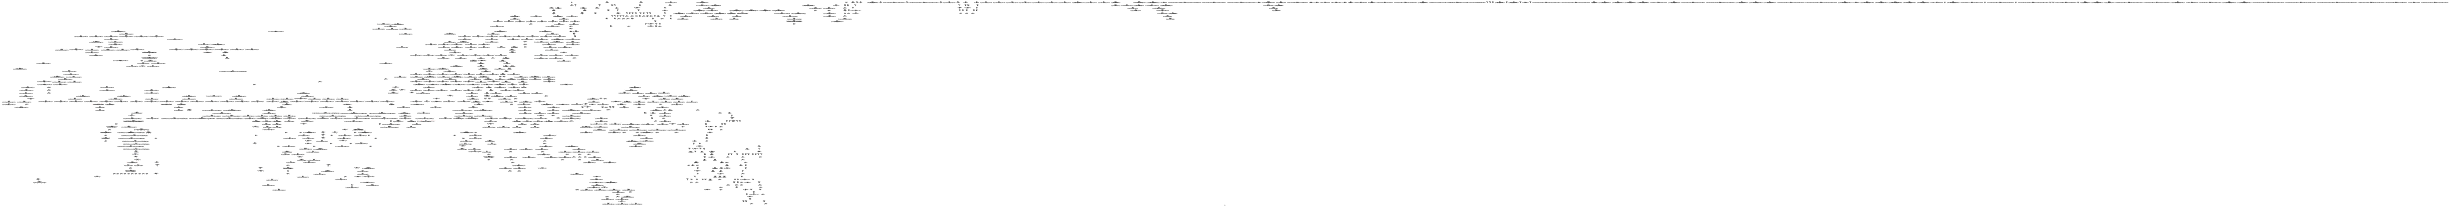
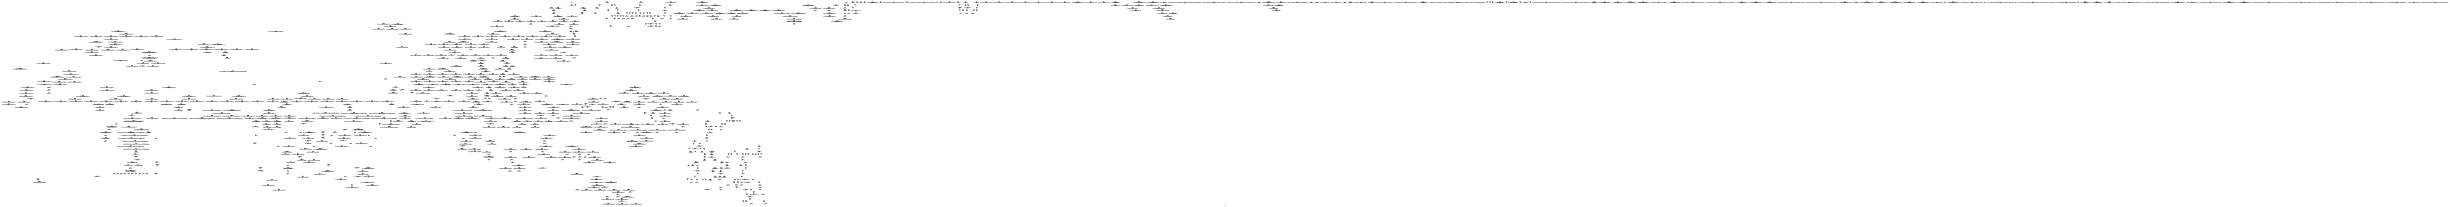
none -> (864, 2)
